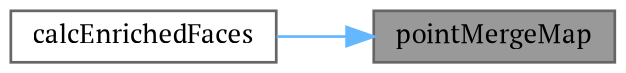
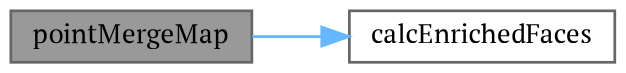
(311, 37) -> (287, 37)
